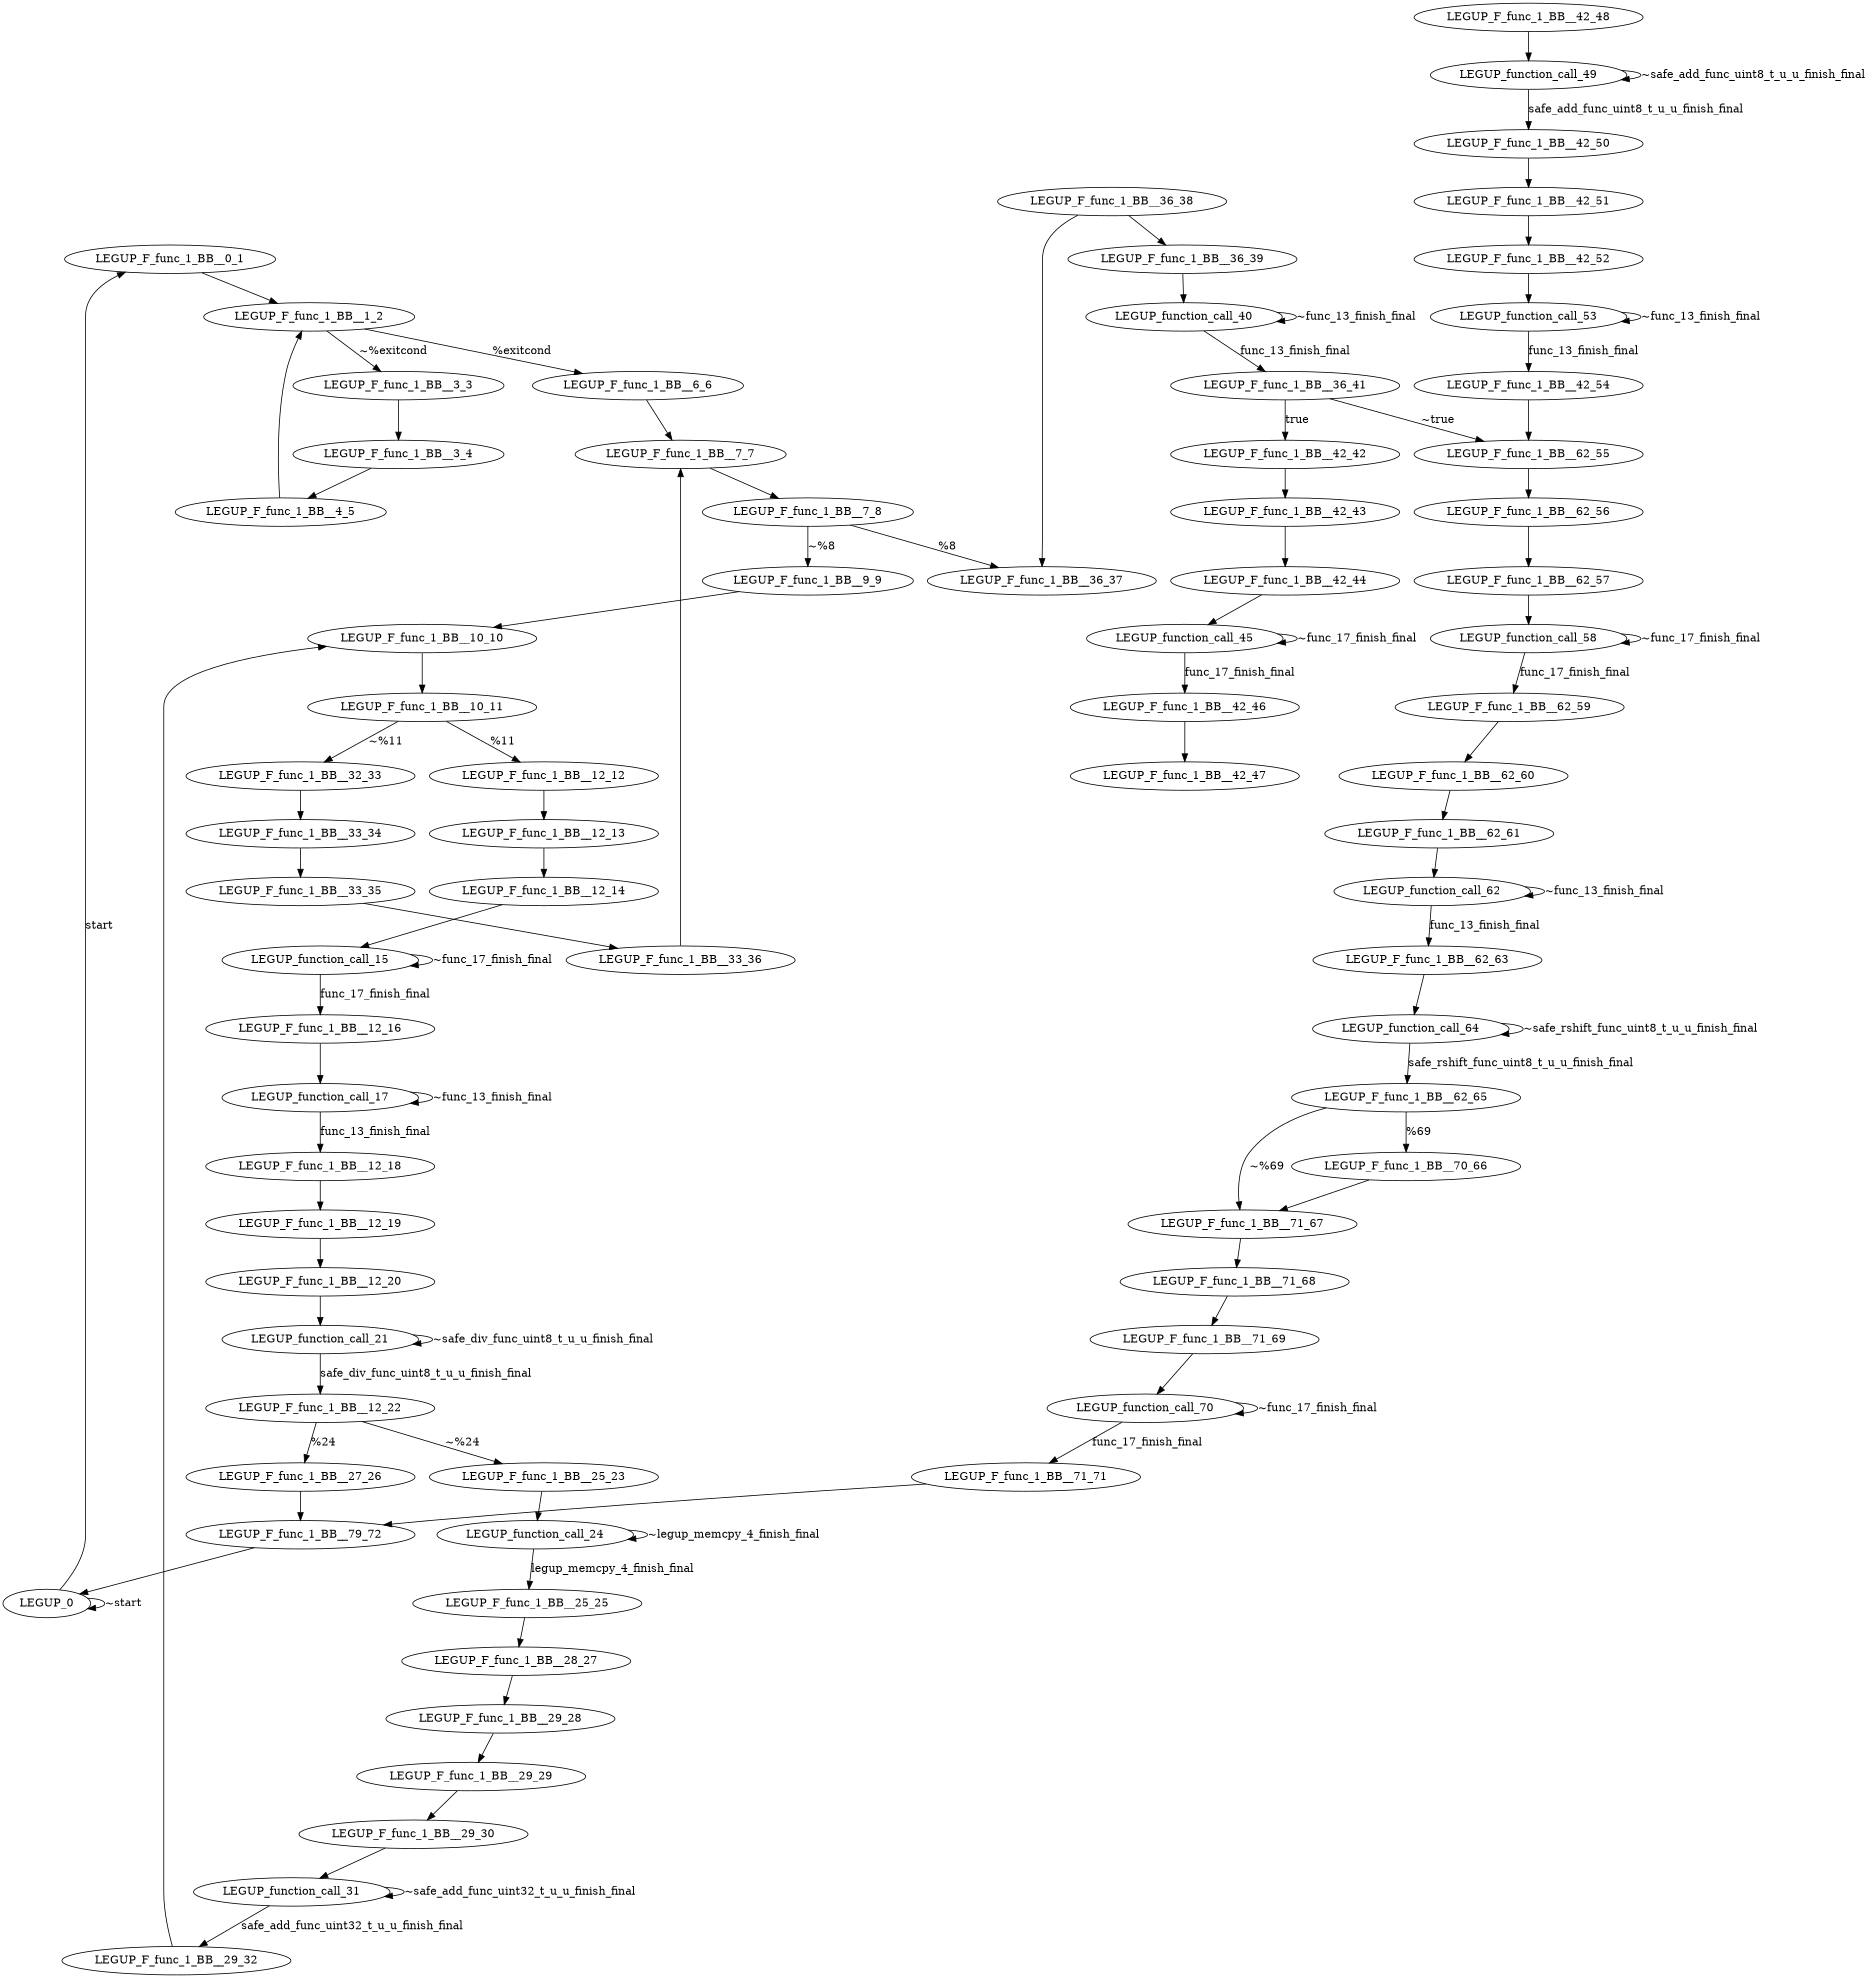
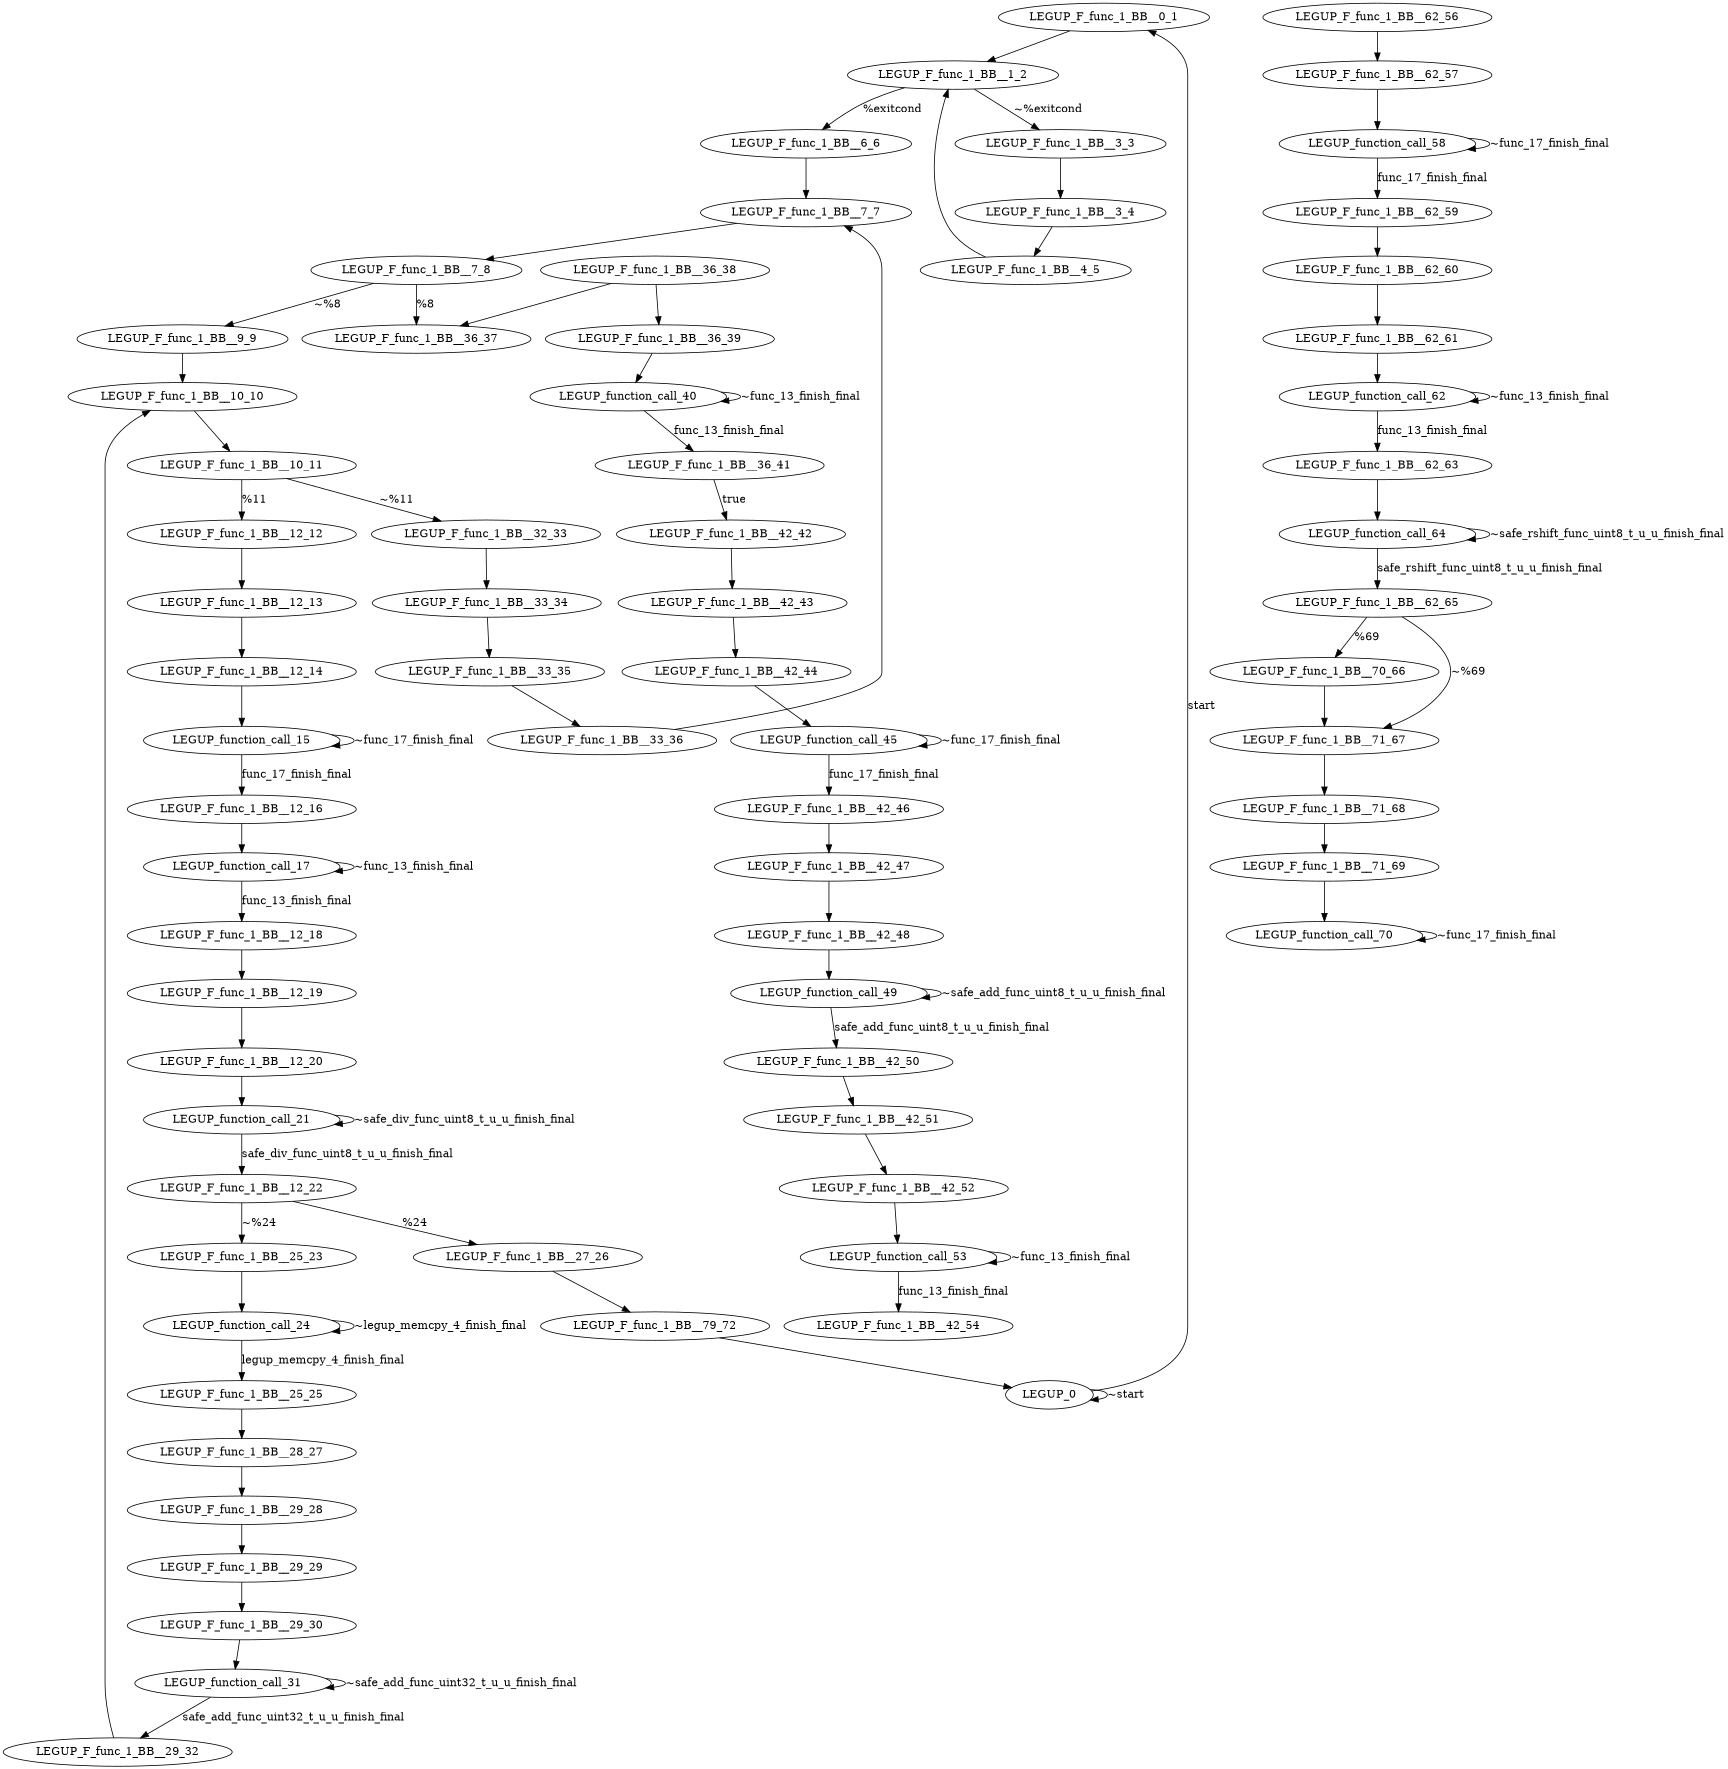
(1529, 454) -> none
none -> (829, 897)
(1026, 1477) -> none
